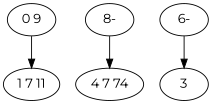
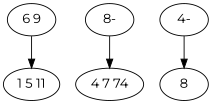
(32, 20) -> (32, 20)
(184, 20) -> (184, 20)
(32, 84) -> (32, 84)
(184, 84) -> (184, 84)
